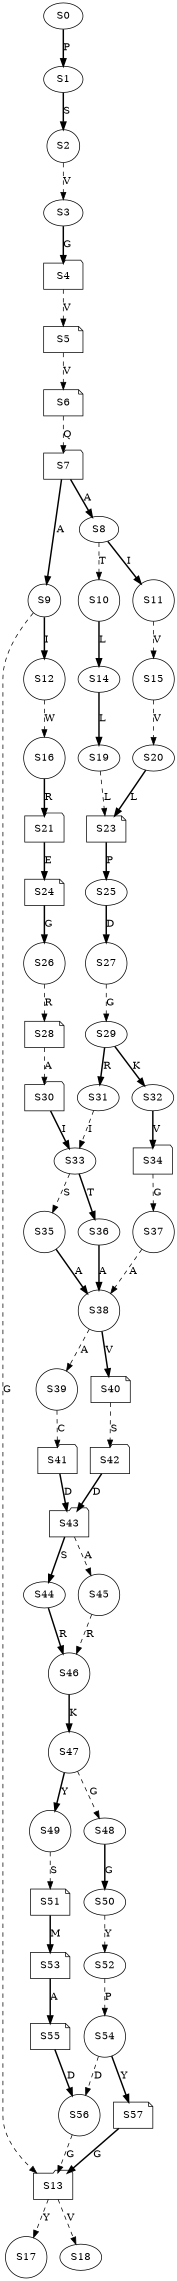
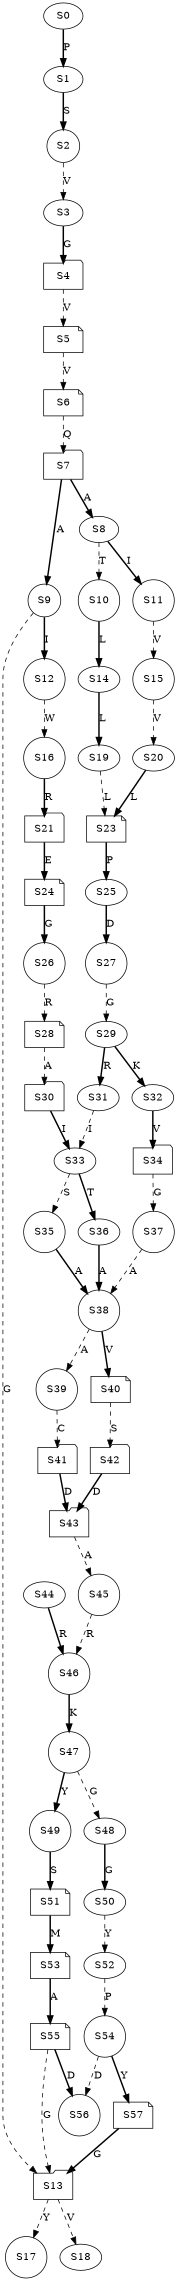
(58, 1556) -> none
(50, 1867) -> (50, 1867)
(66, 2151) -> (42, 2108)
